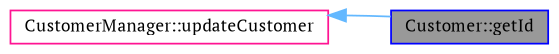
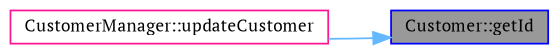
(368, 16) -> (351, 39)
